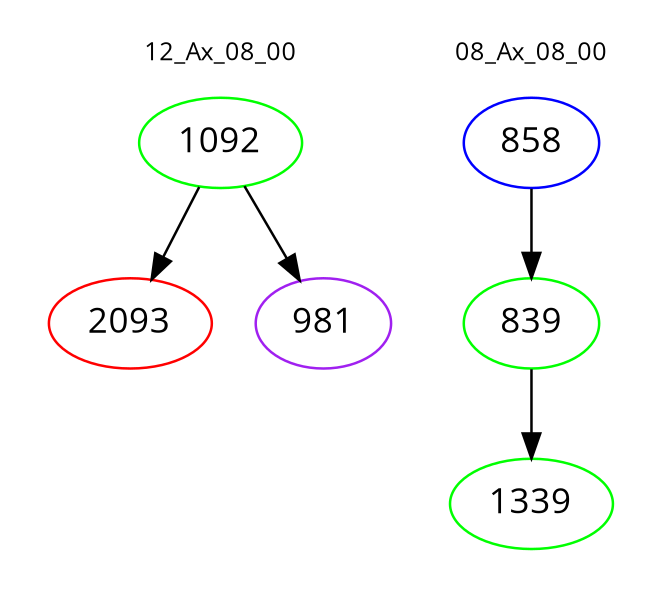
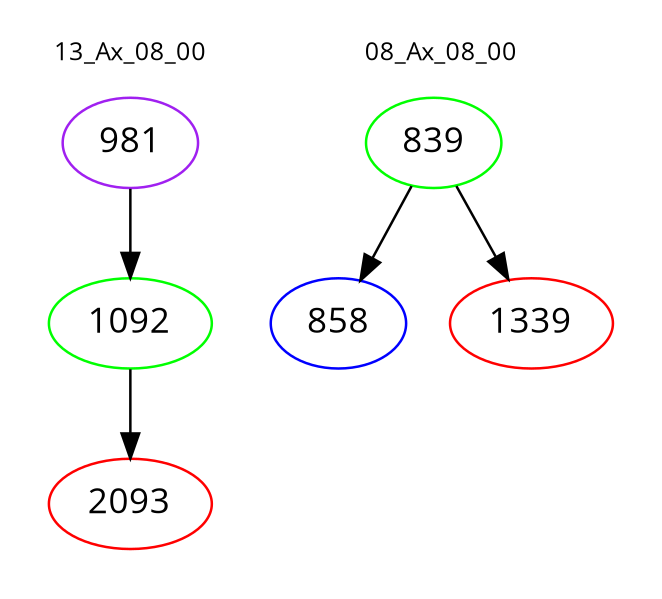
(221, 54) -> (130, 54)
(531, 221) -> (392, 222)
(266, 222) -> (130, 221)
(531, 504) -> (531, 323)
